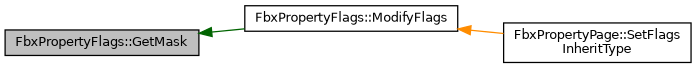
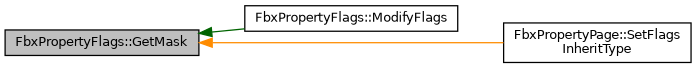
(487, 32) -> (358, 43)
